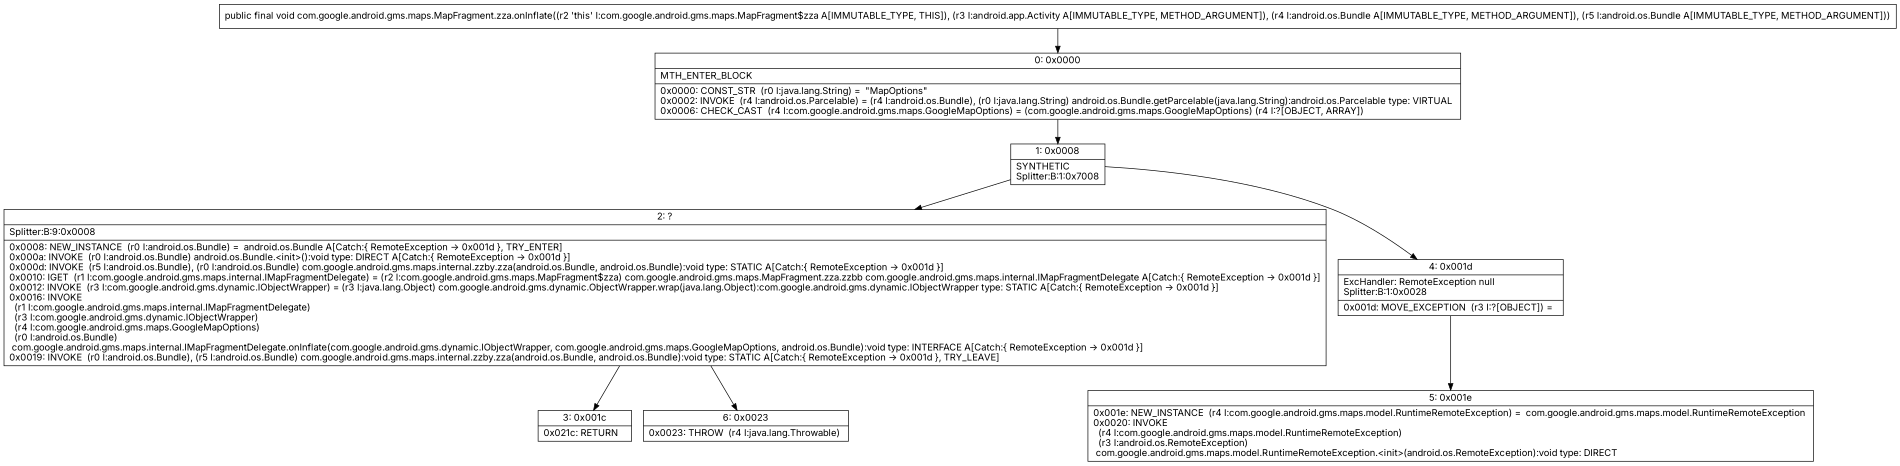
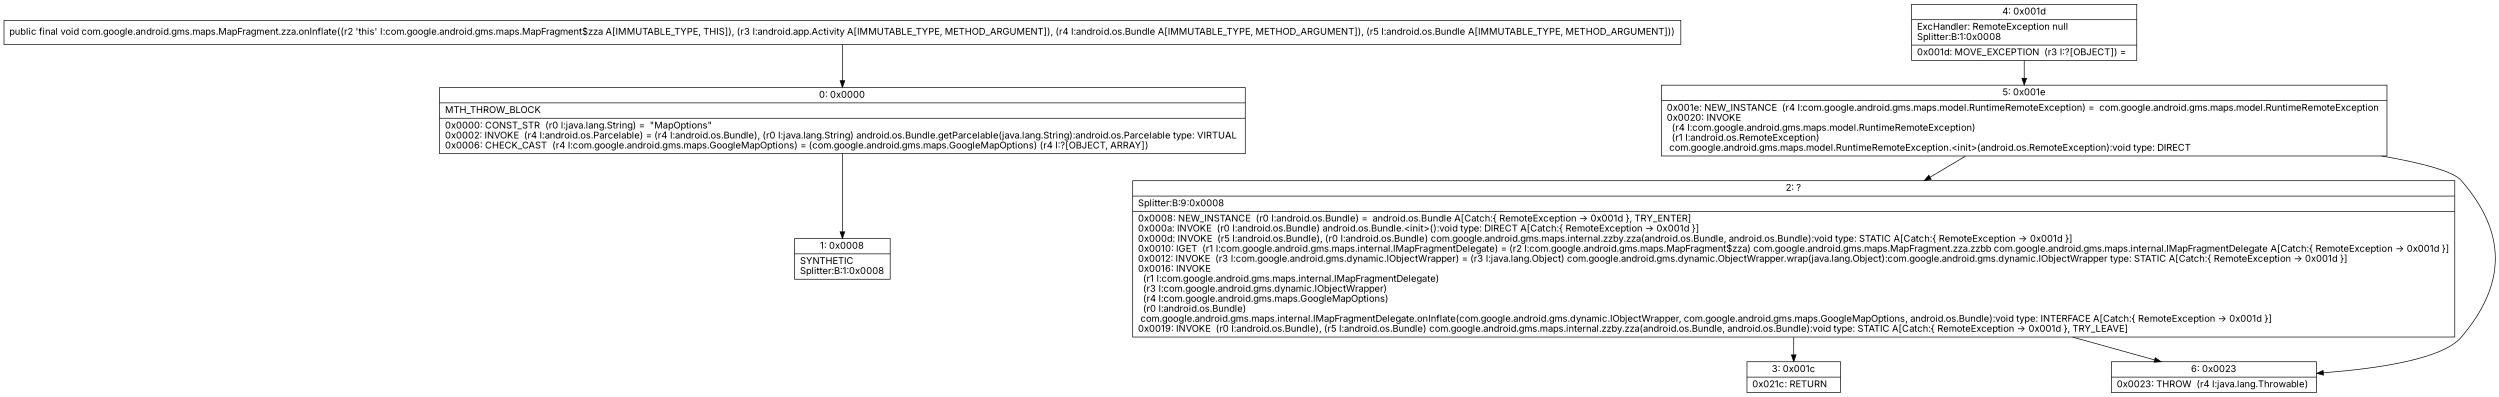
(707, 76) -> (493, 110)
(1058, 177) -> (842, 271)
(1265, 189) -> none
(966, 194) -> (1948, 167)
none -> (2490, 288)
(1386, 292) -> (1959, 37)
(1171, 443) -> (1743, 138)
